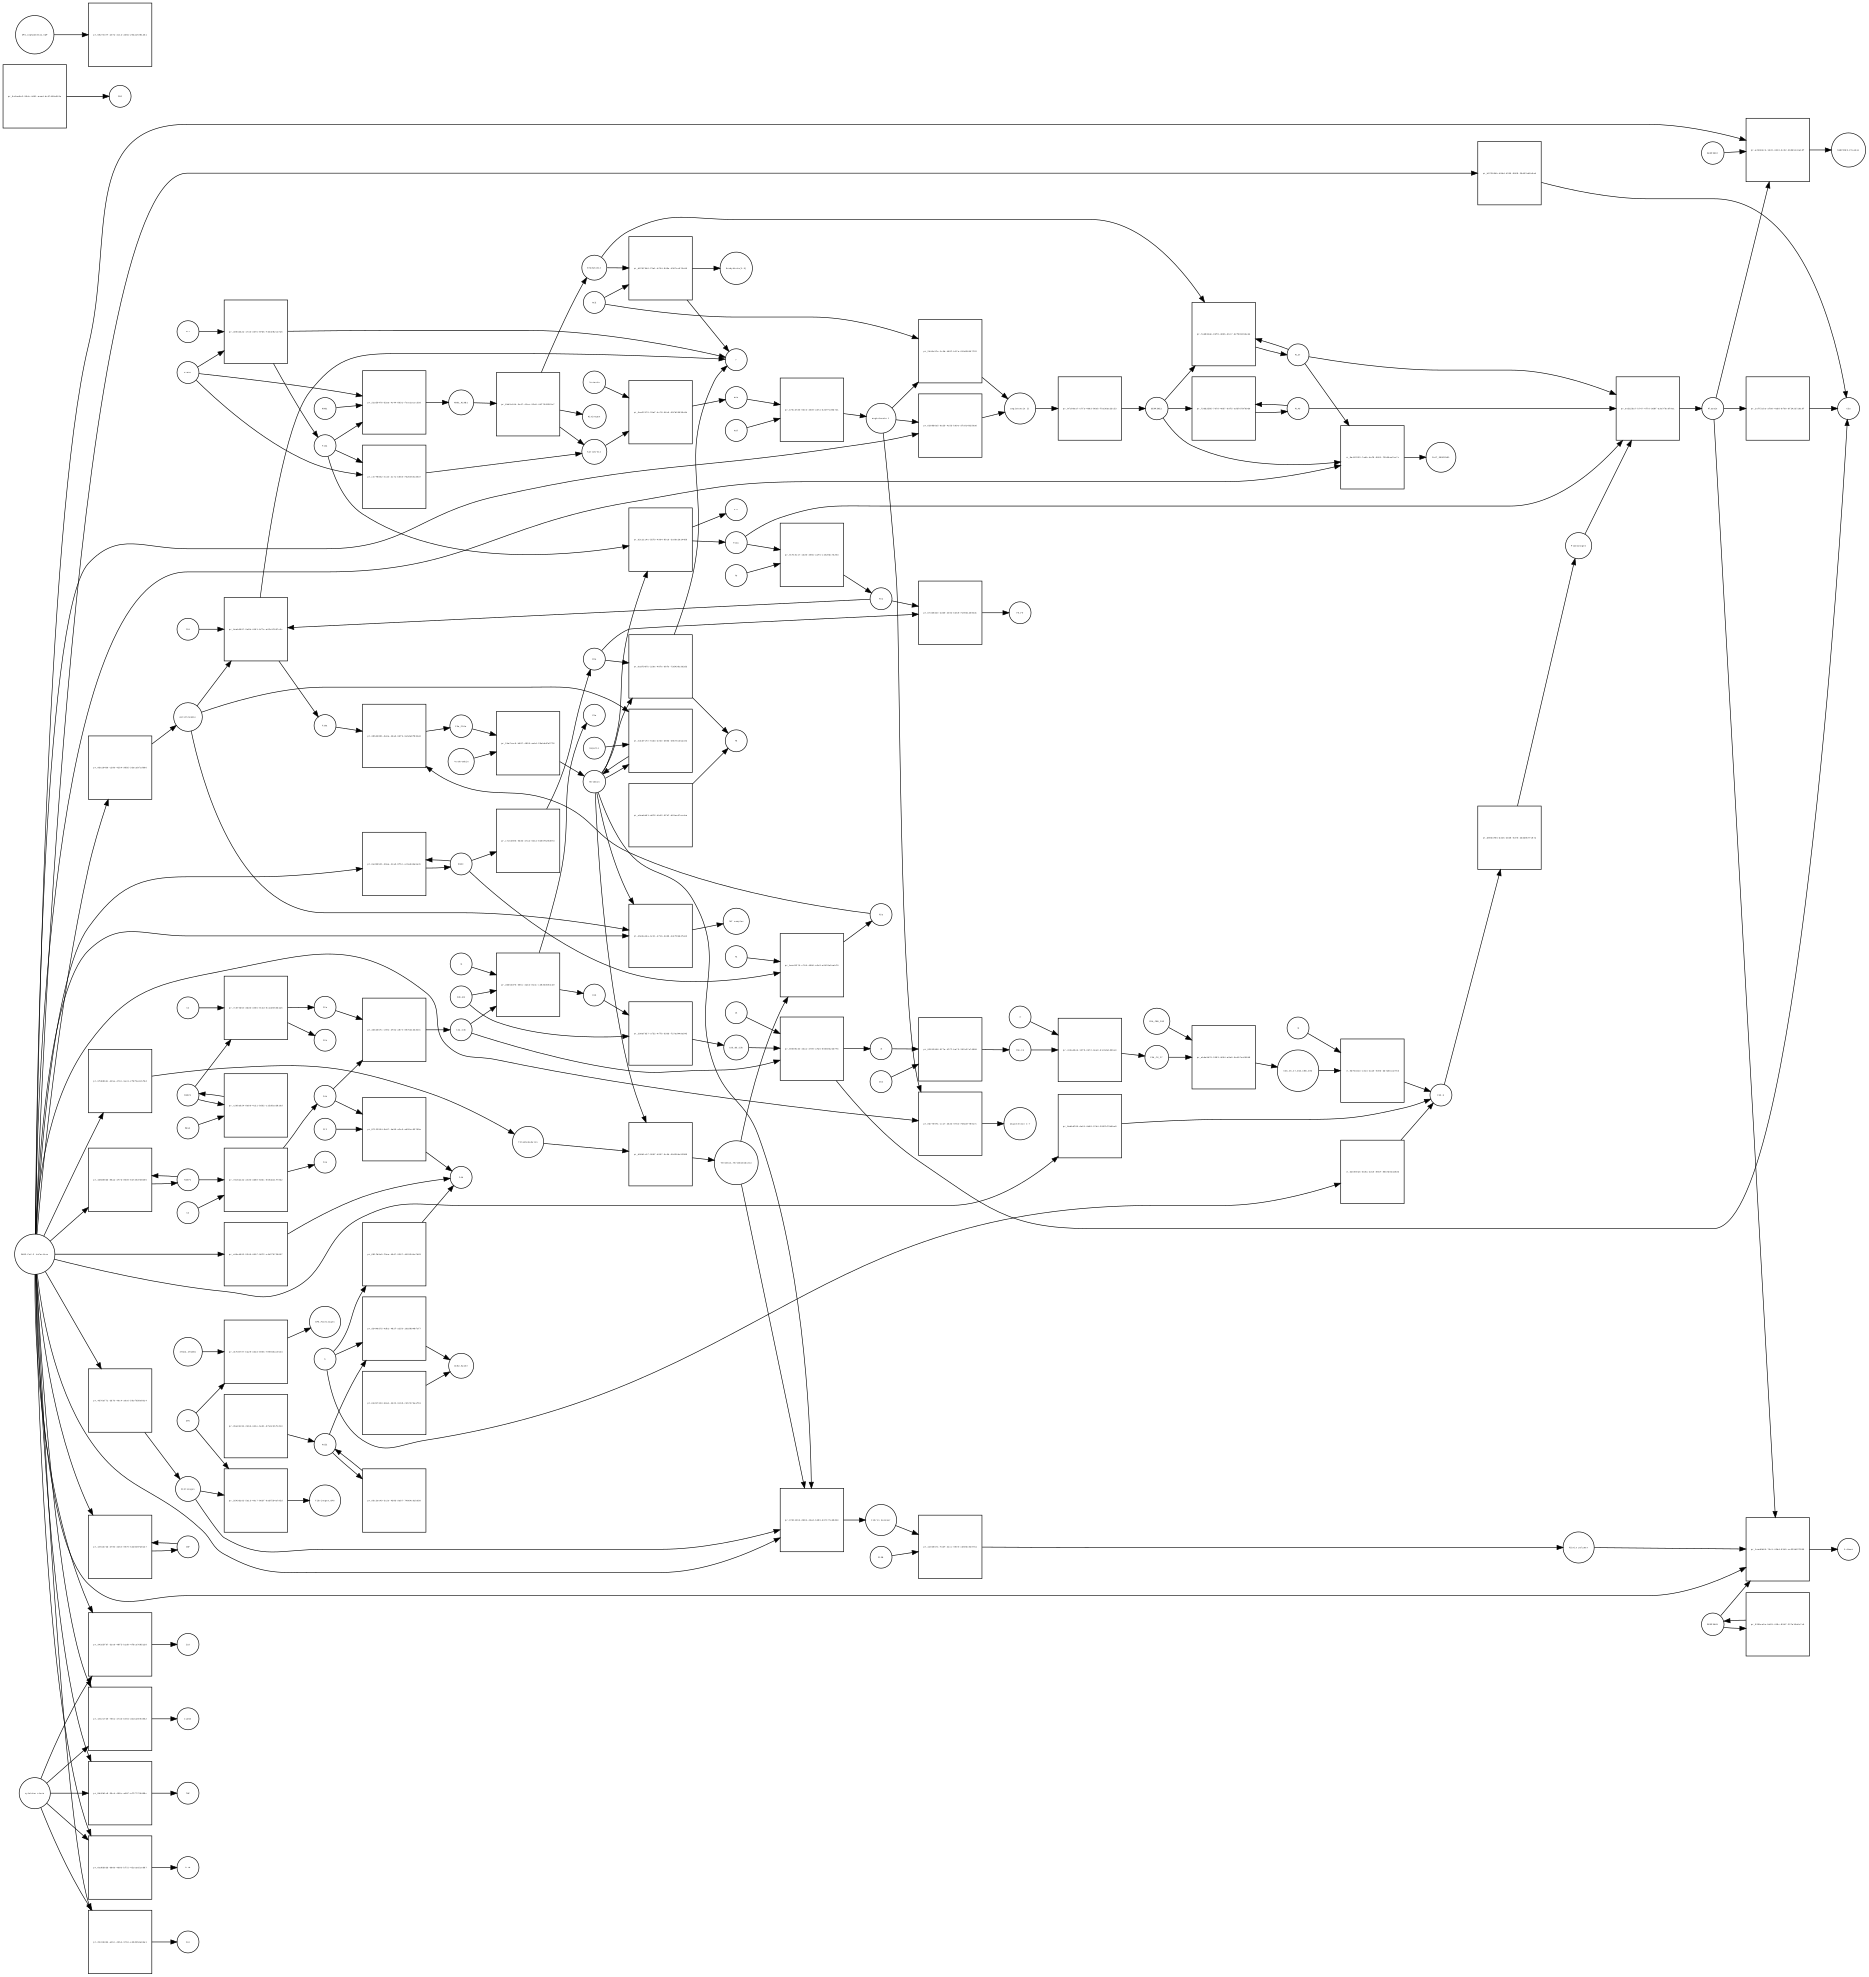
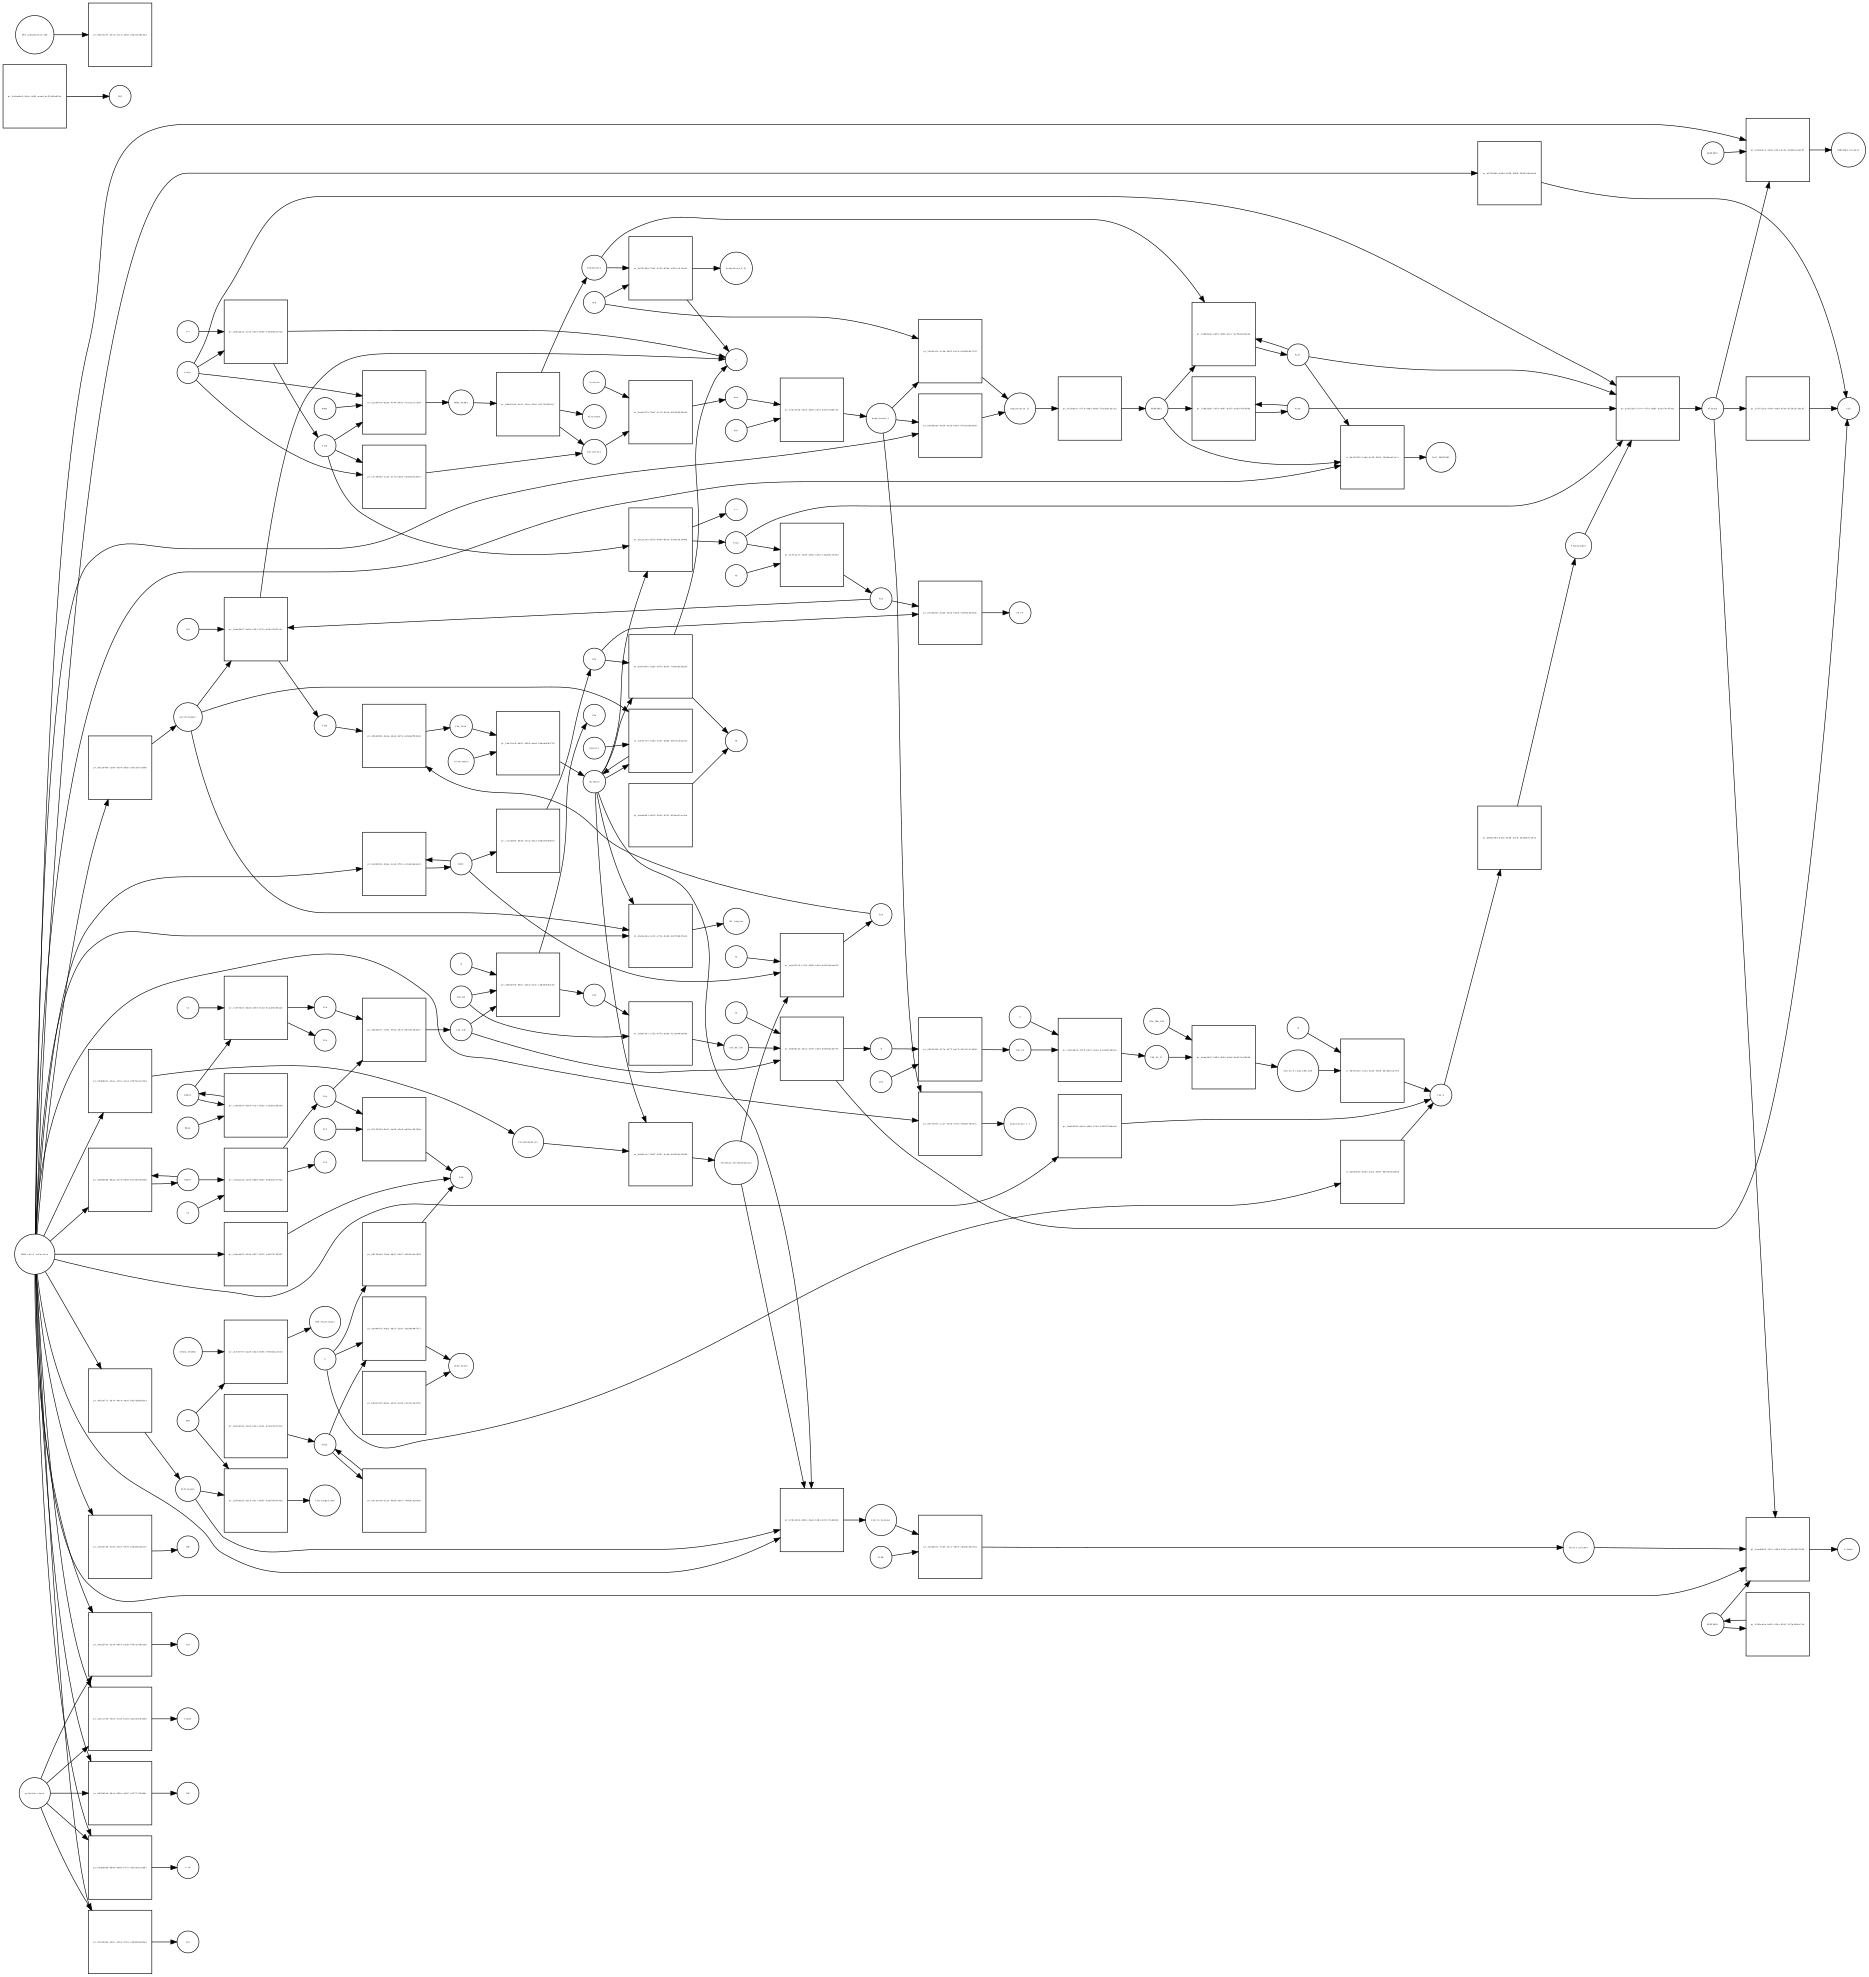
none -> (876, 196)
(168, 1543) -> none
